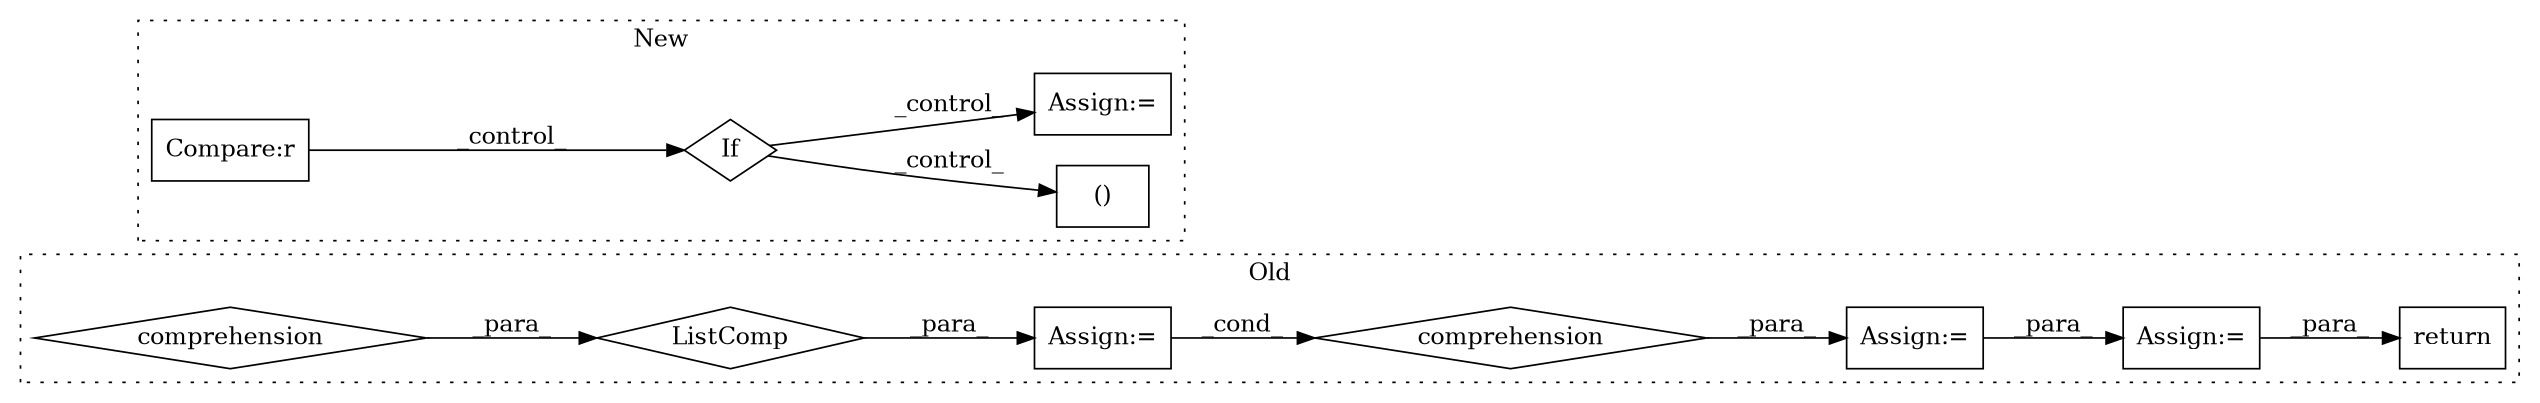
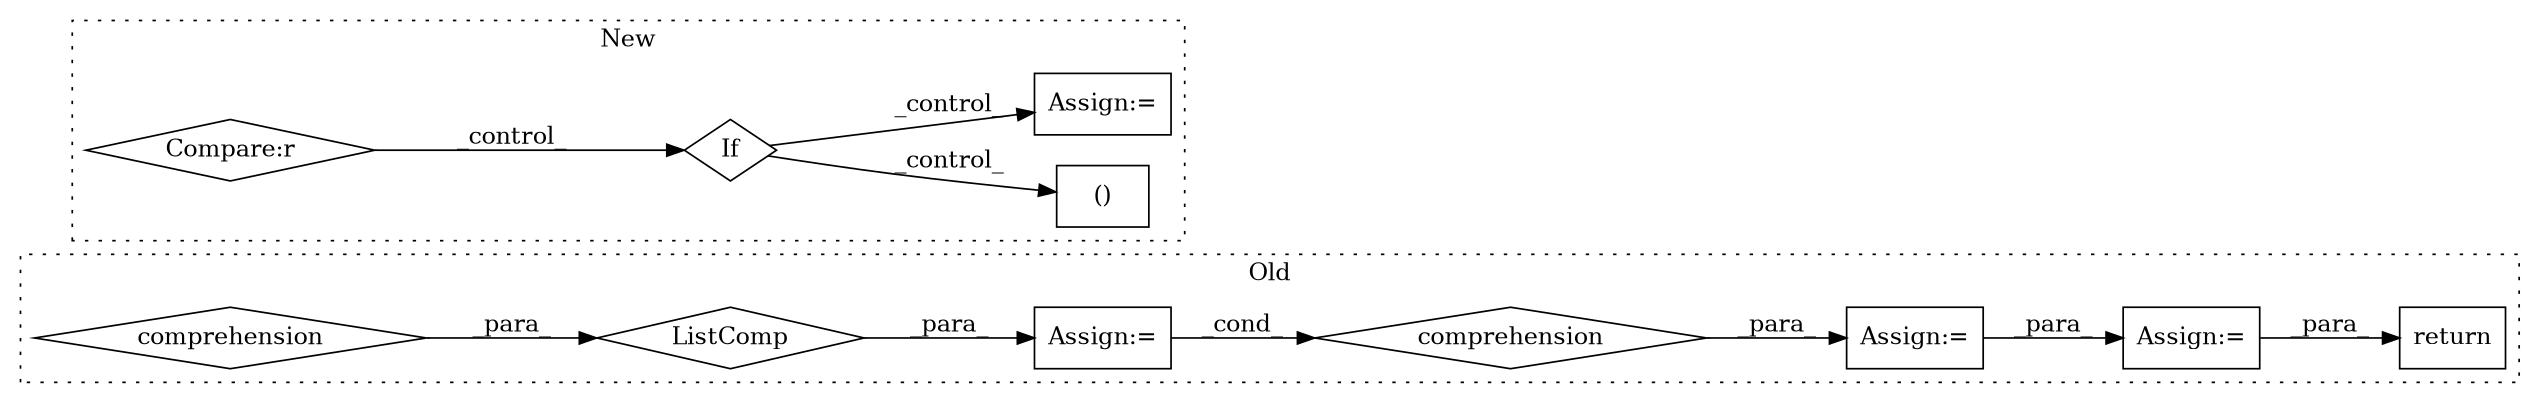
(230, 150) -> (230, 150)
